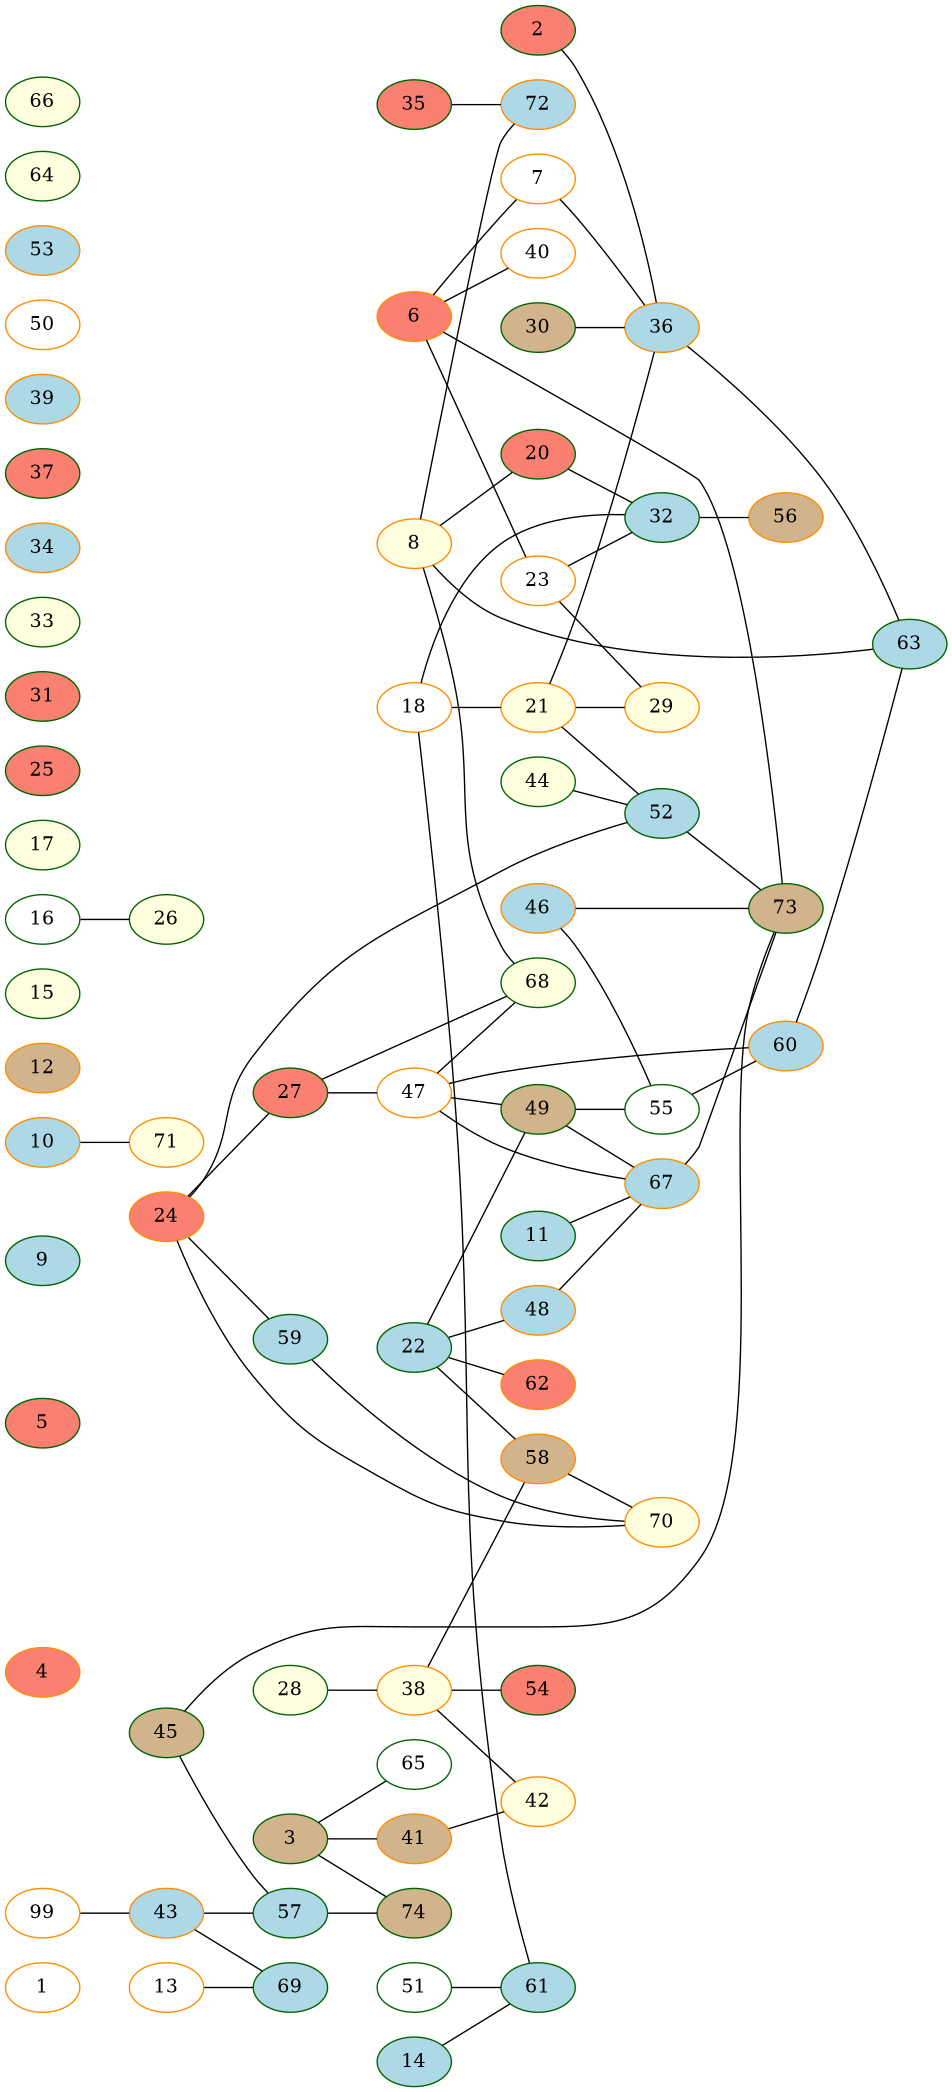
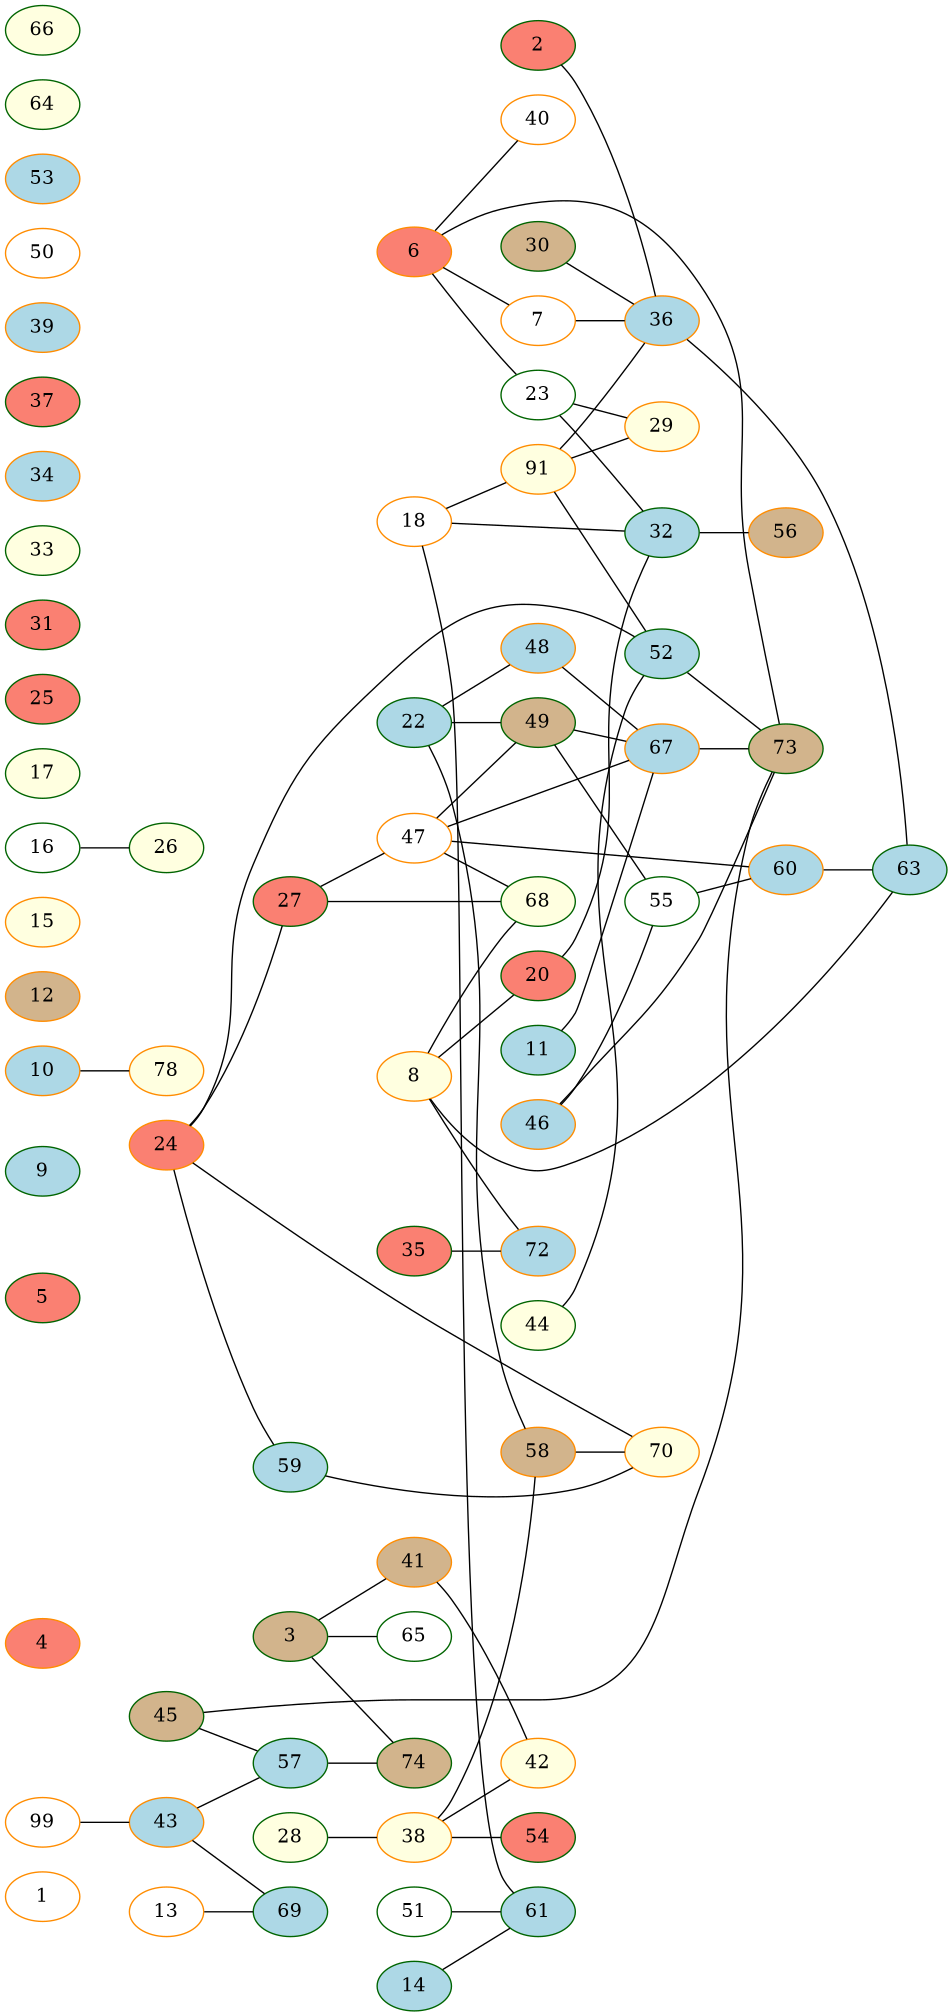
(538, 581) -> (538, 395)
(538, 707) -> (538, 469)
(43, 994) -> (43, 922)
(167, 1142) -> (167, 1071)
(538, 1385) -> none
